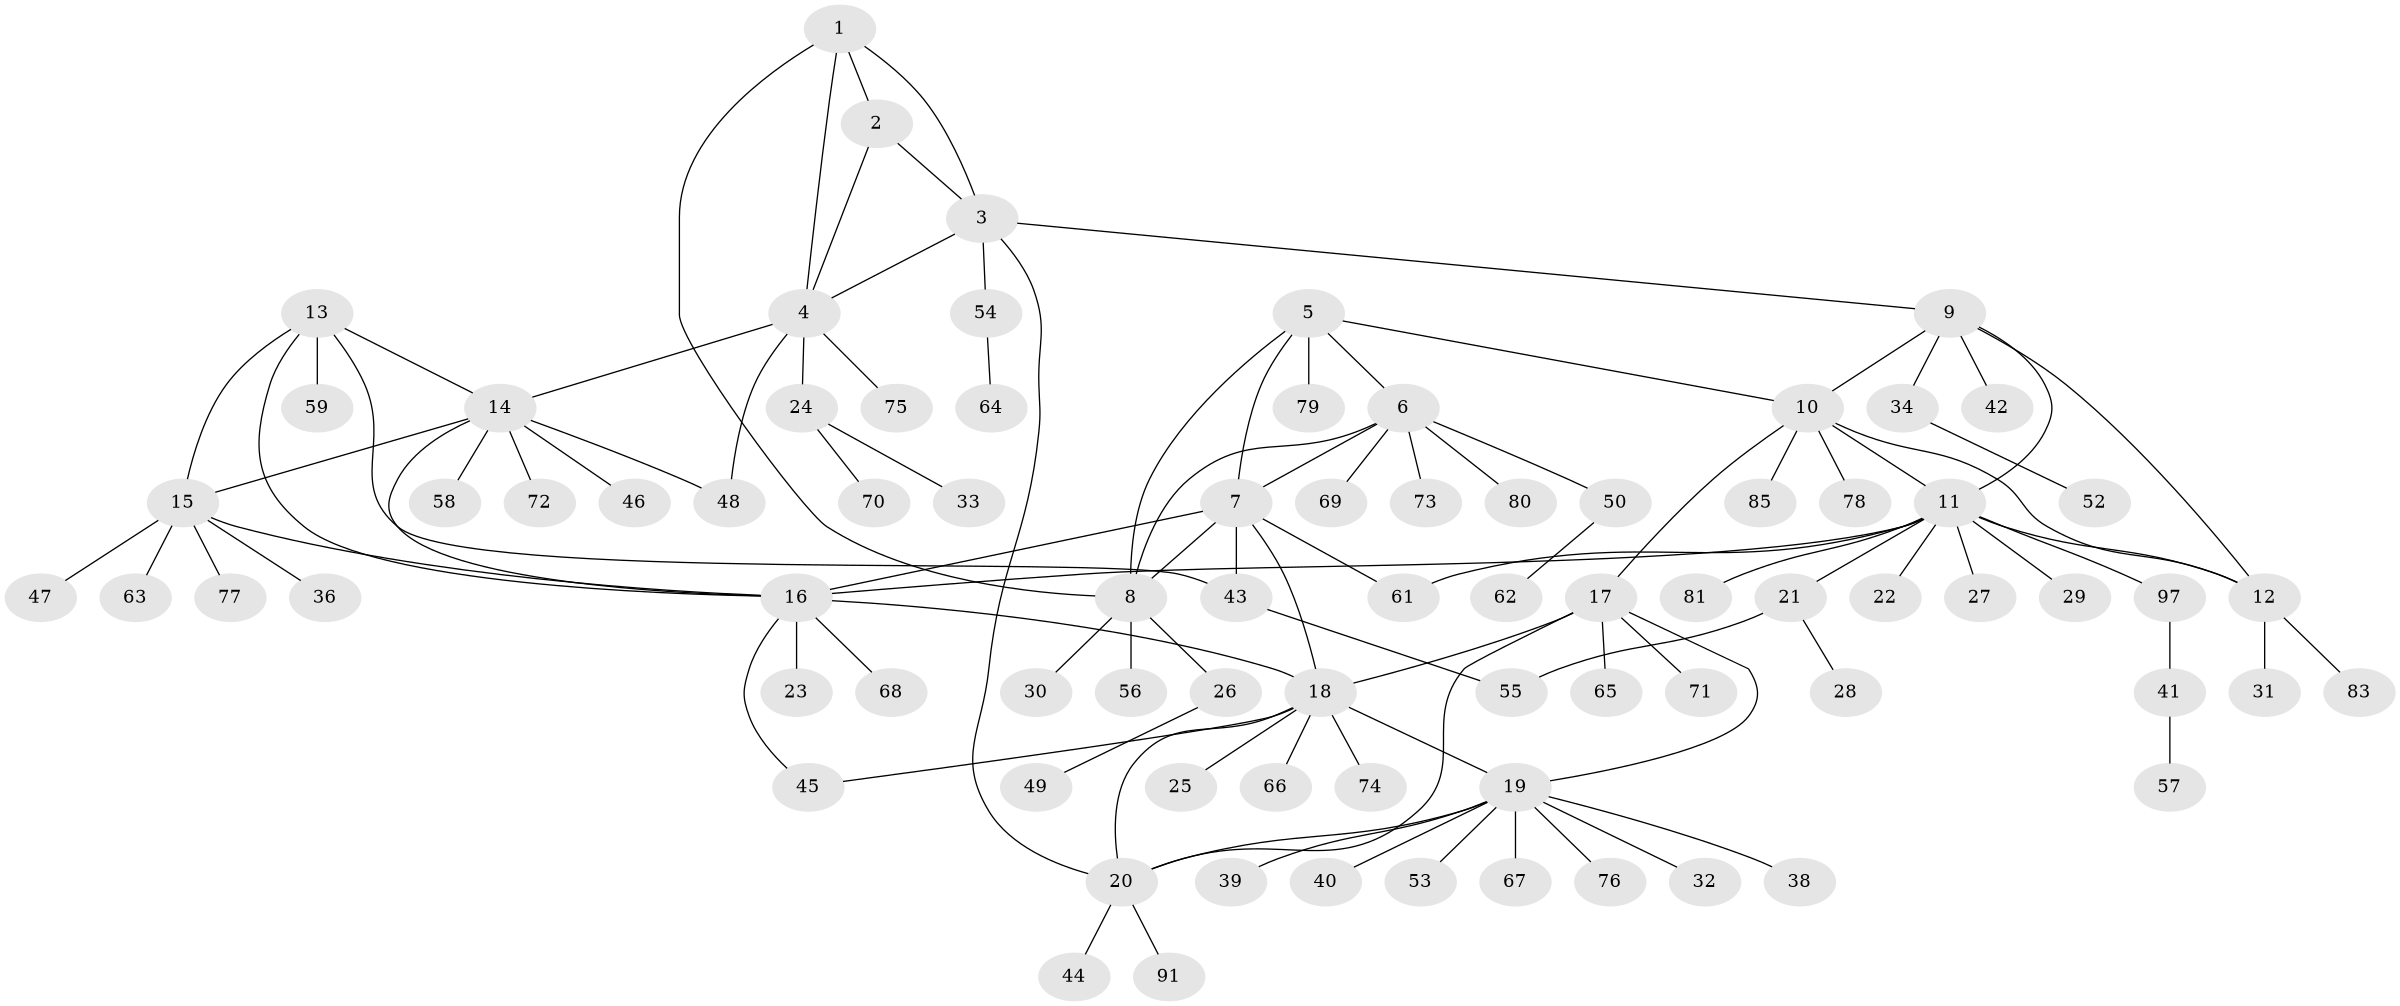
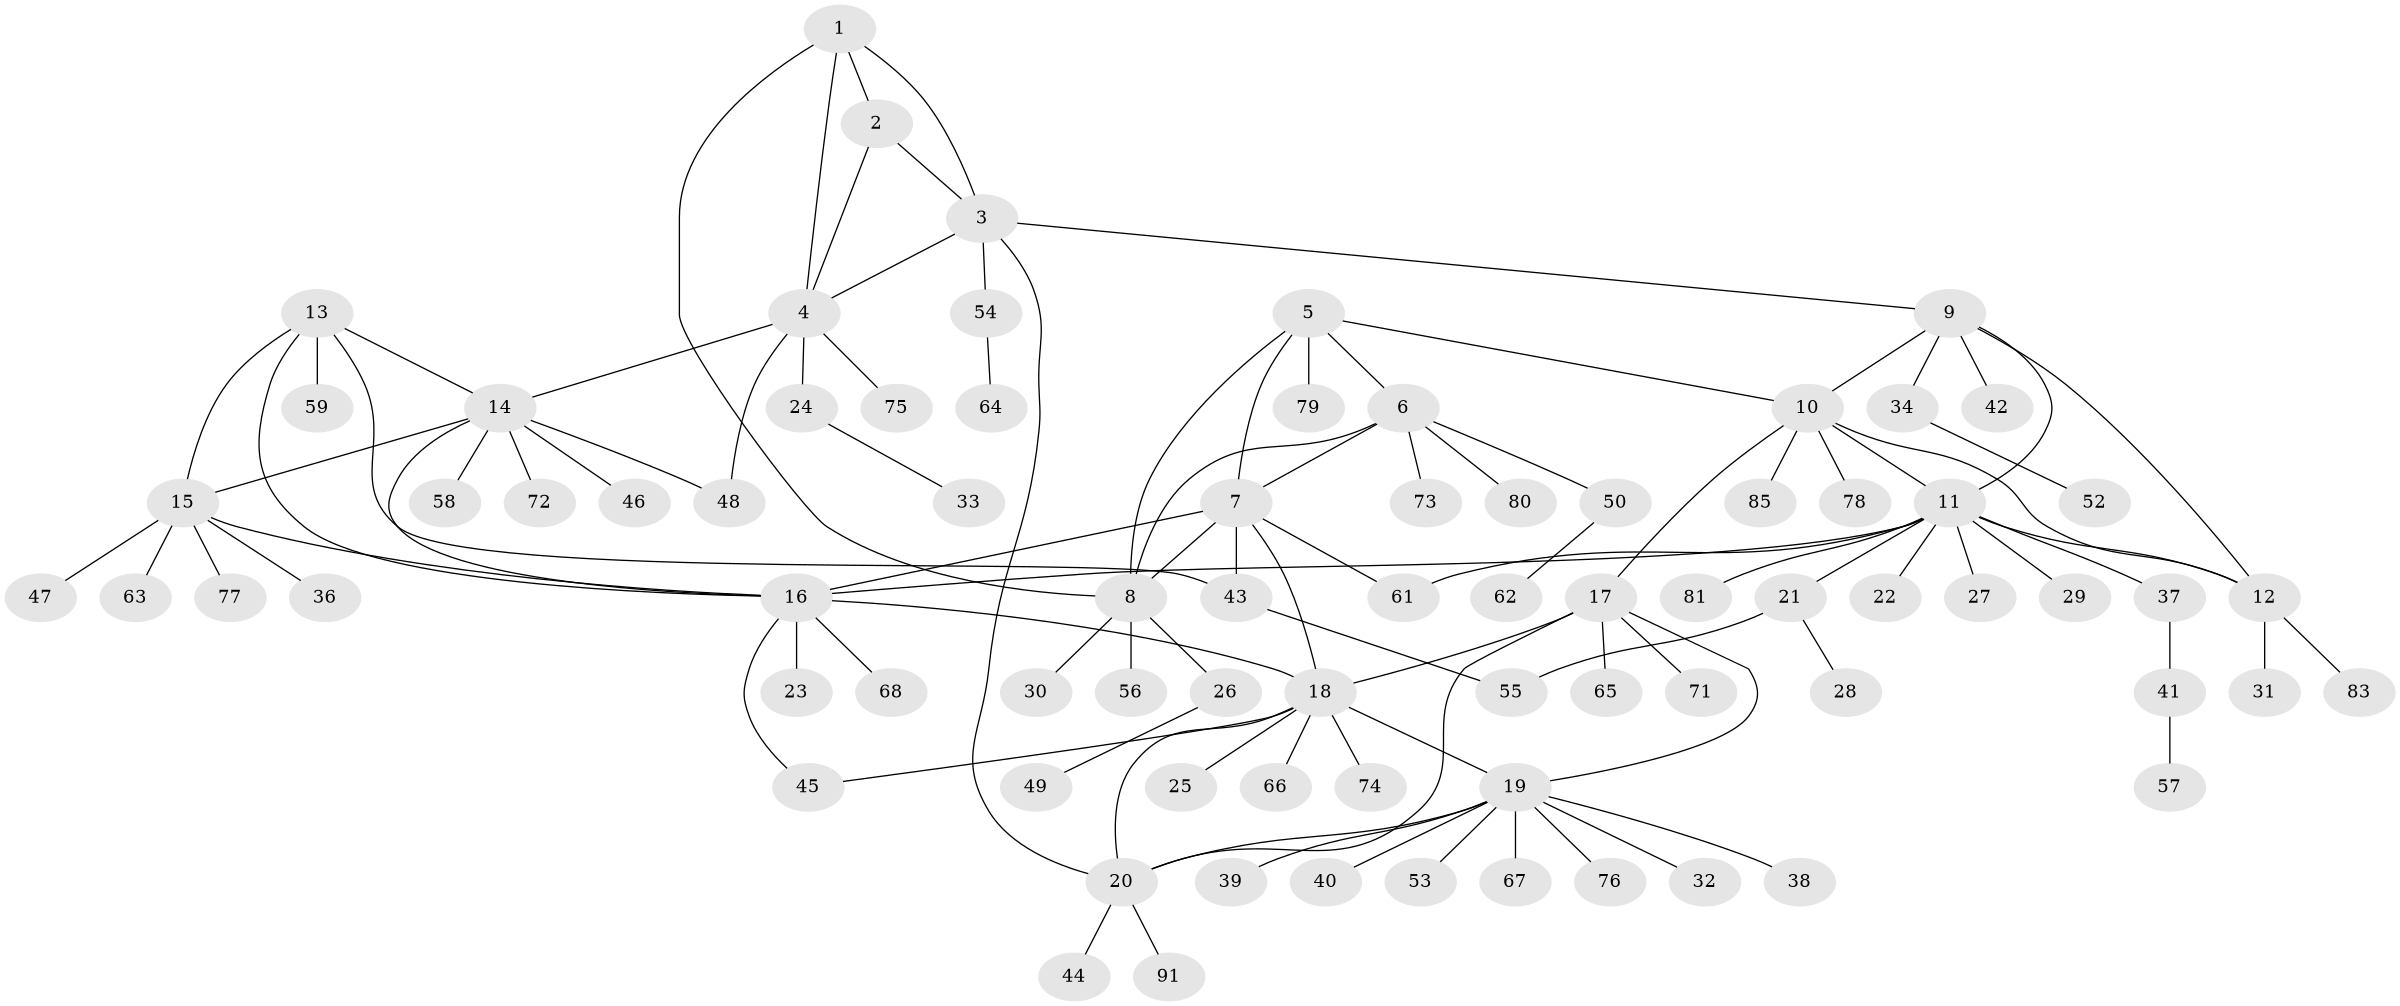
(874, 503) -> none
(1331, 503) -> none
(2170, 598) -> (2170, 598)
